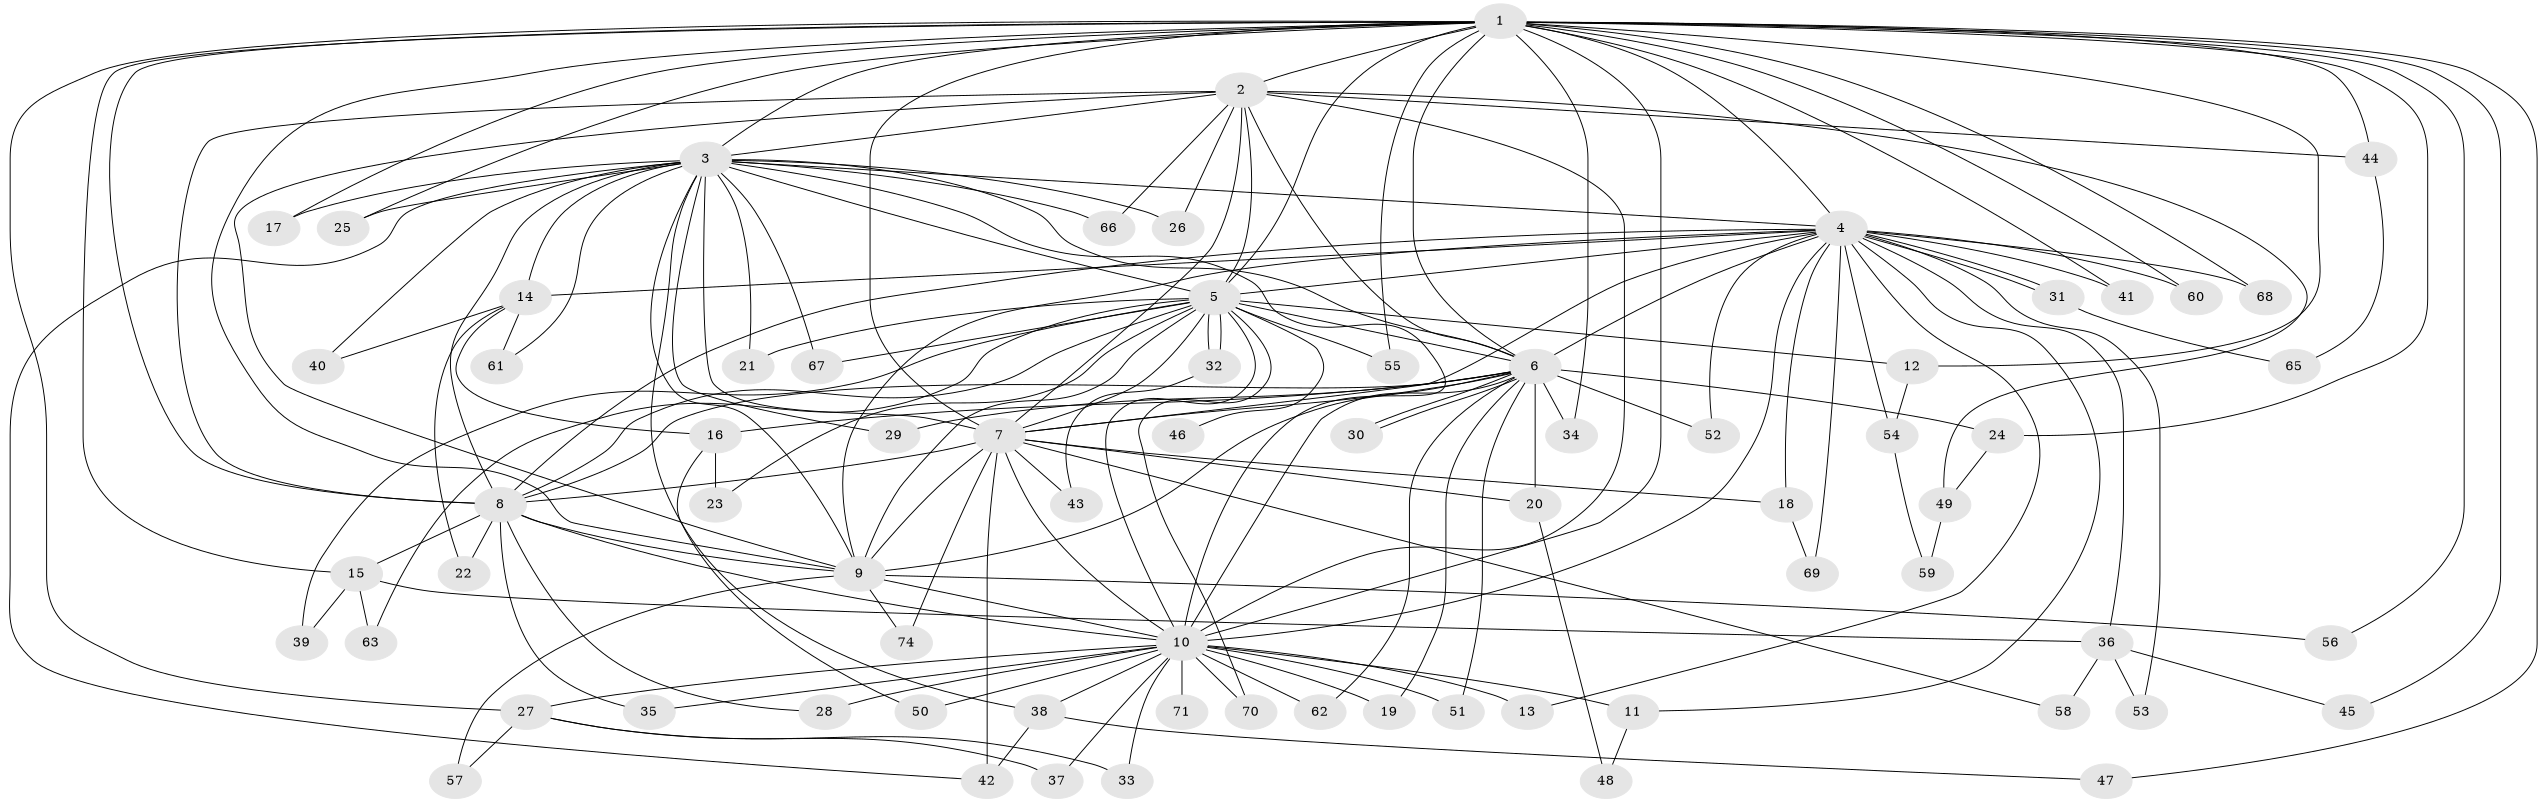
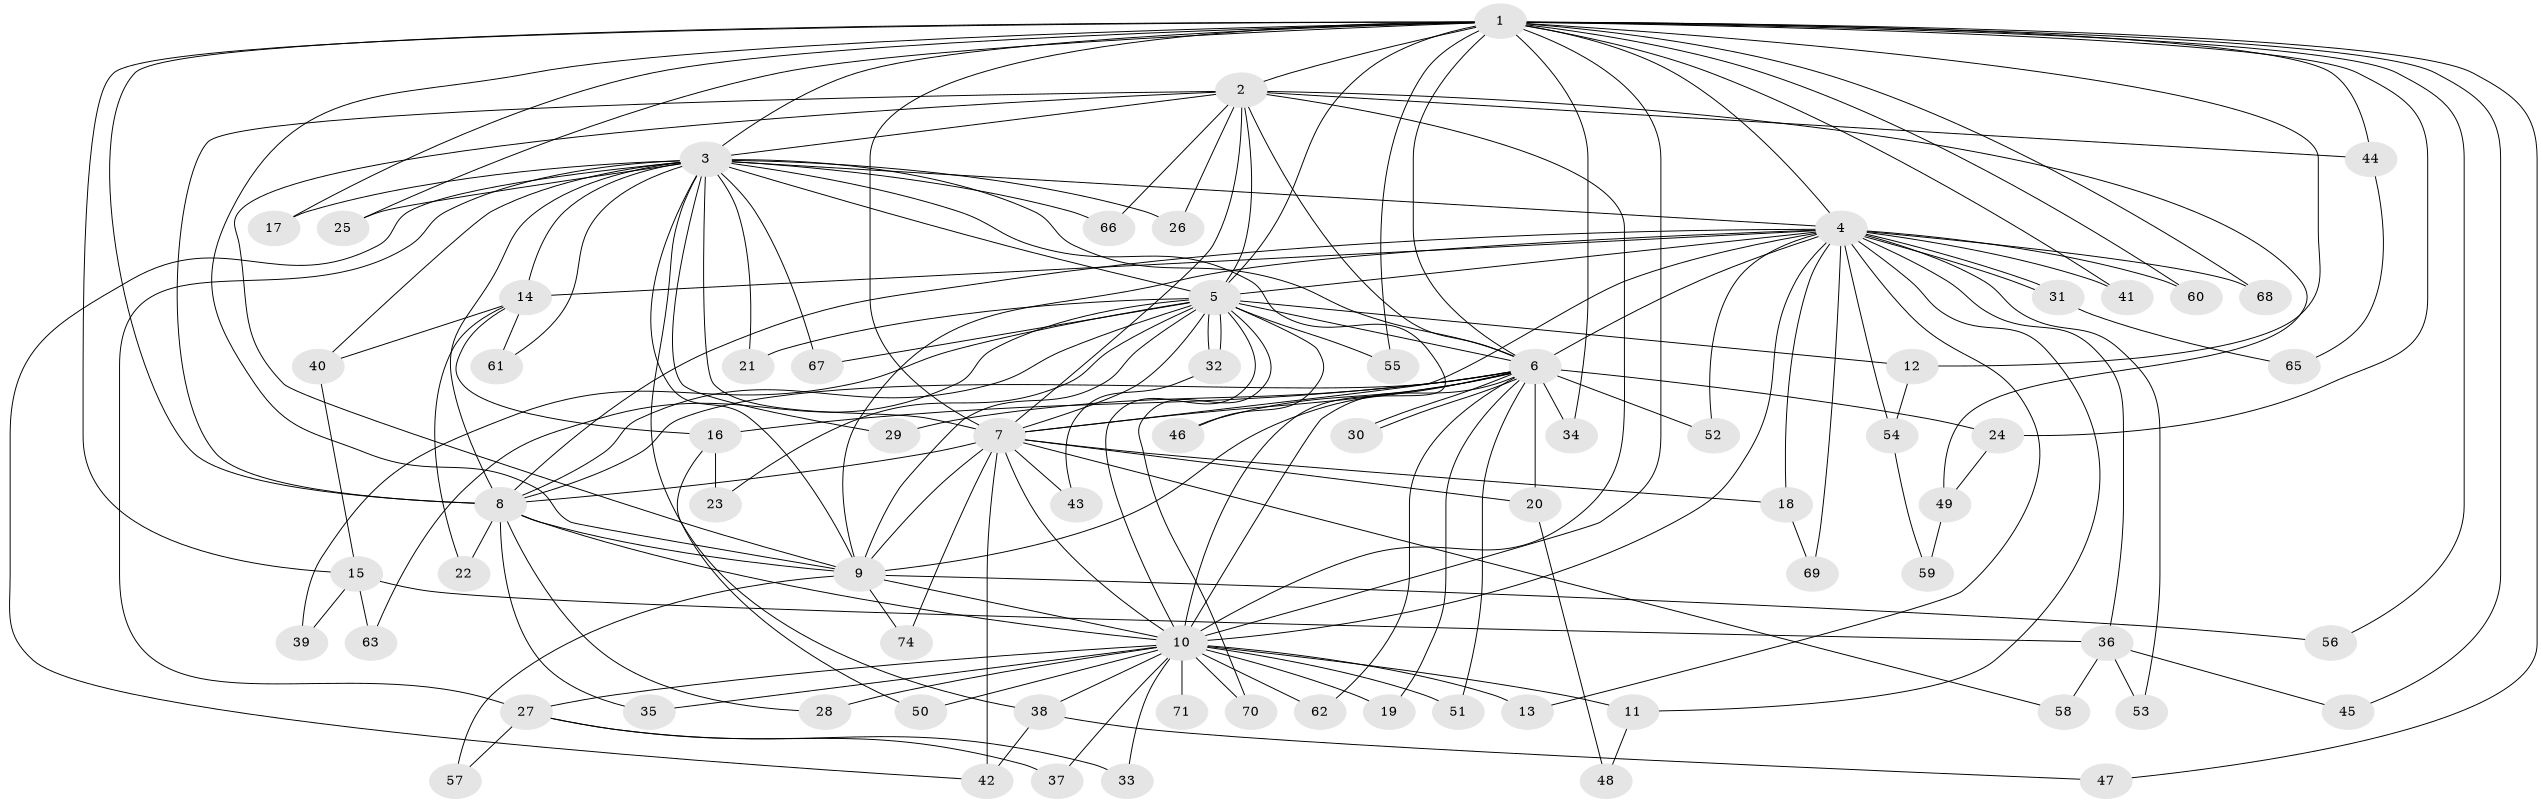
(77, 81) -> (120, 377)
none -> (1354, 396)
(434, 537) -> (337, 470)
